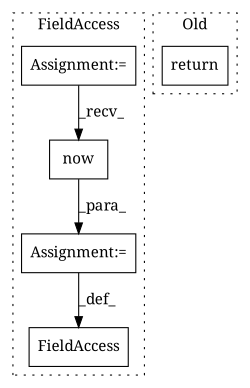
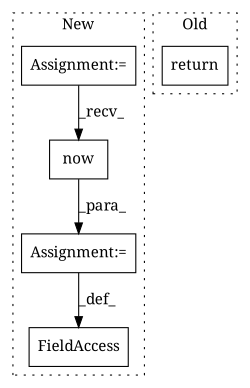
(79, 25) -> (79, 25)
